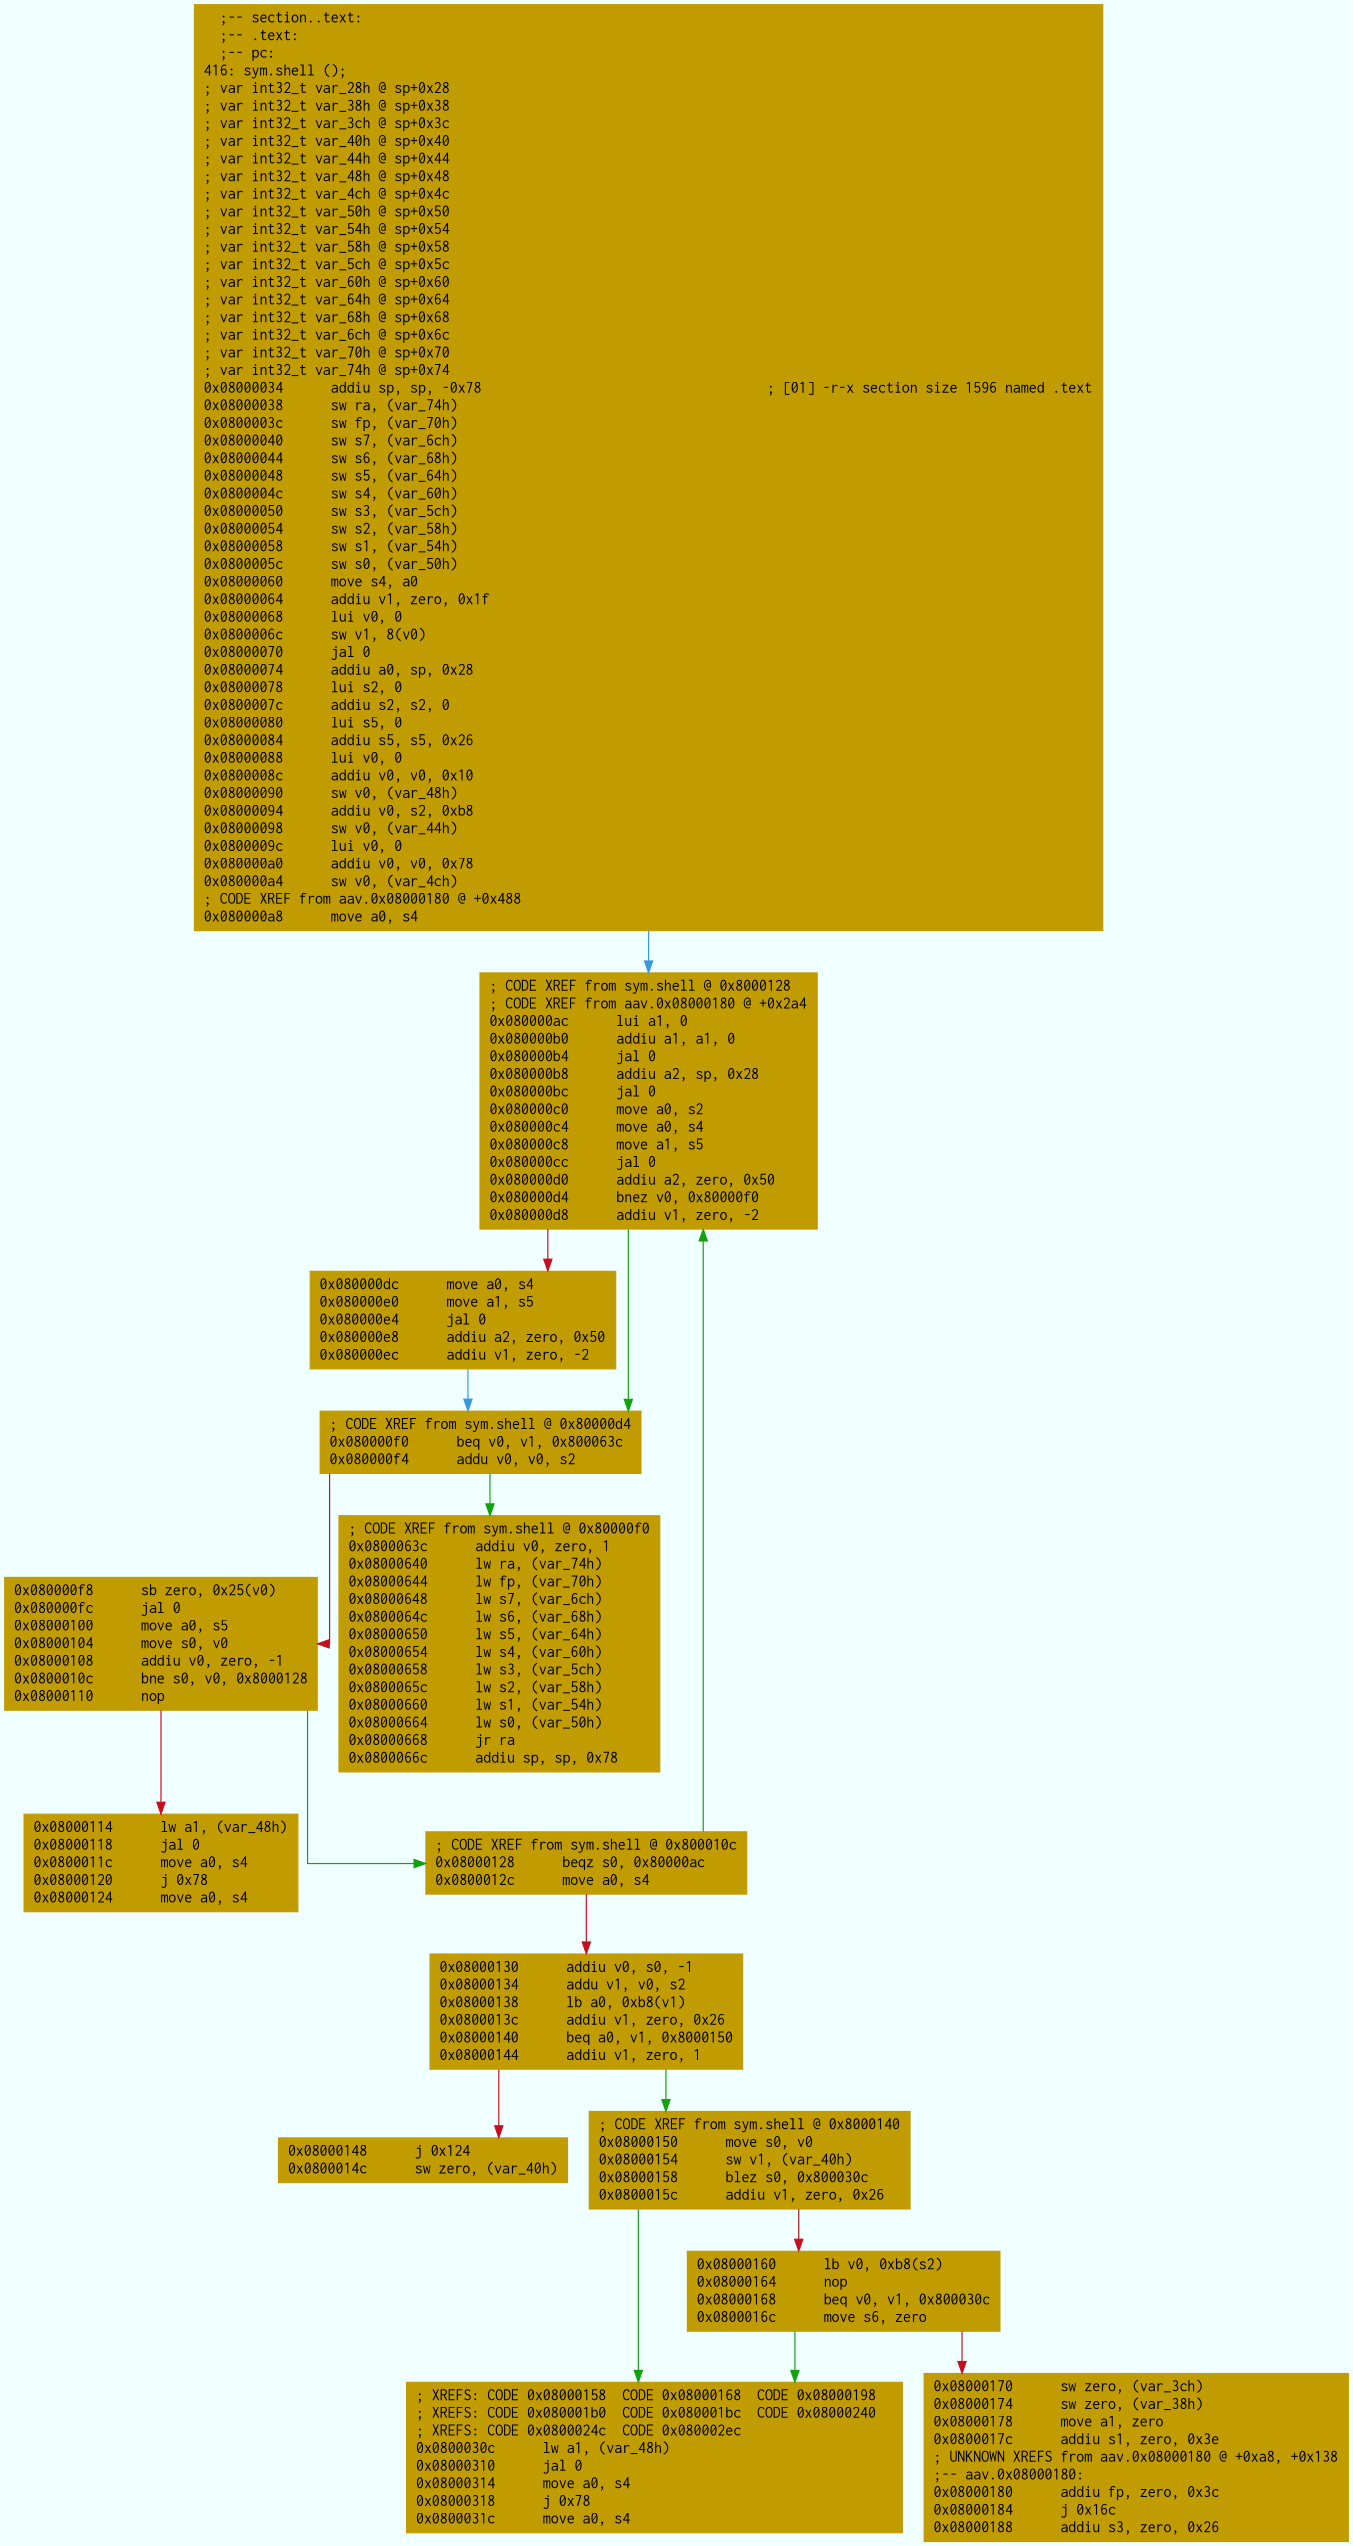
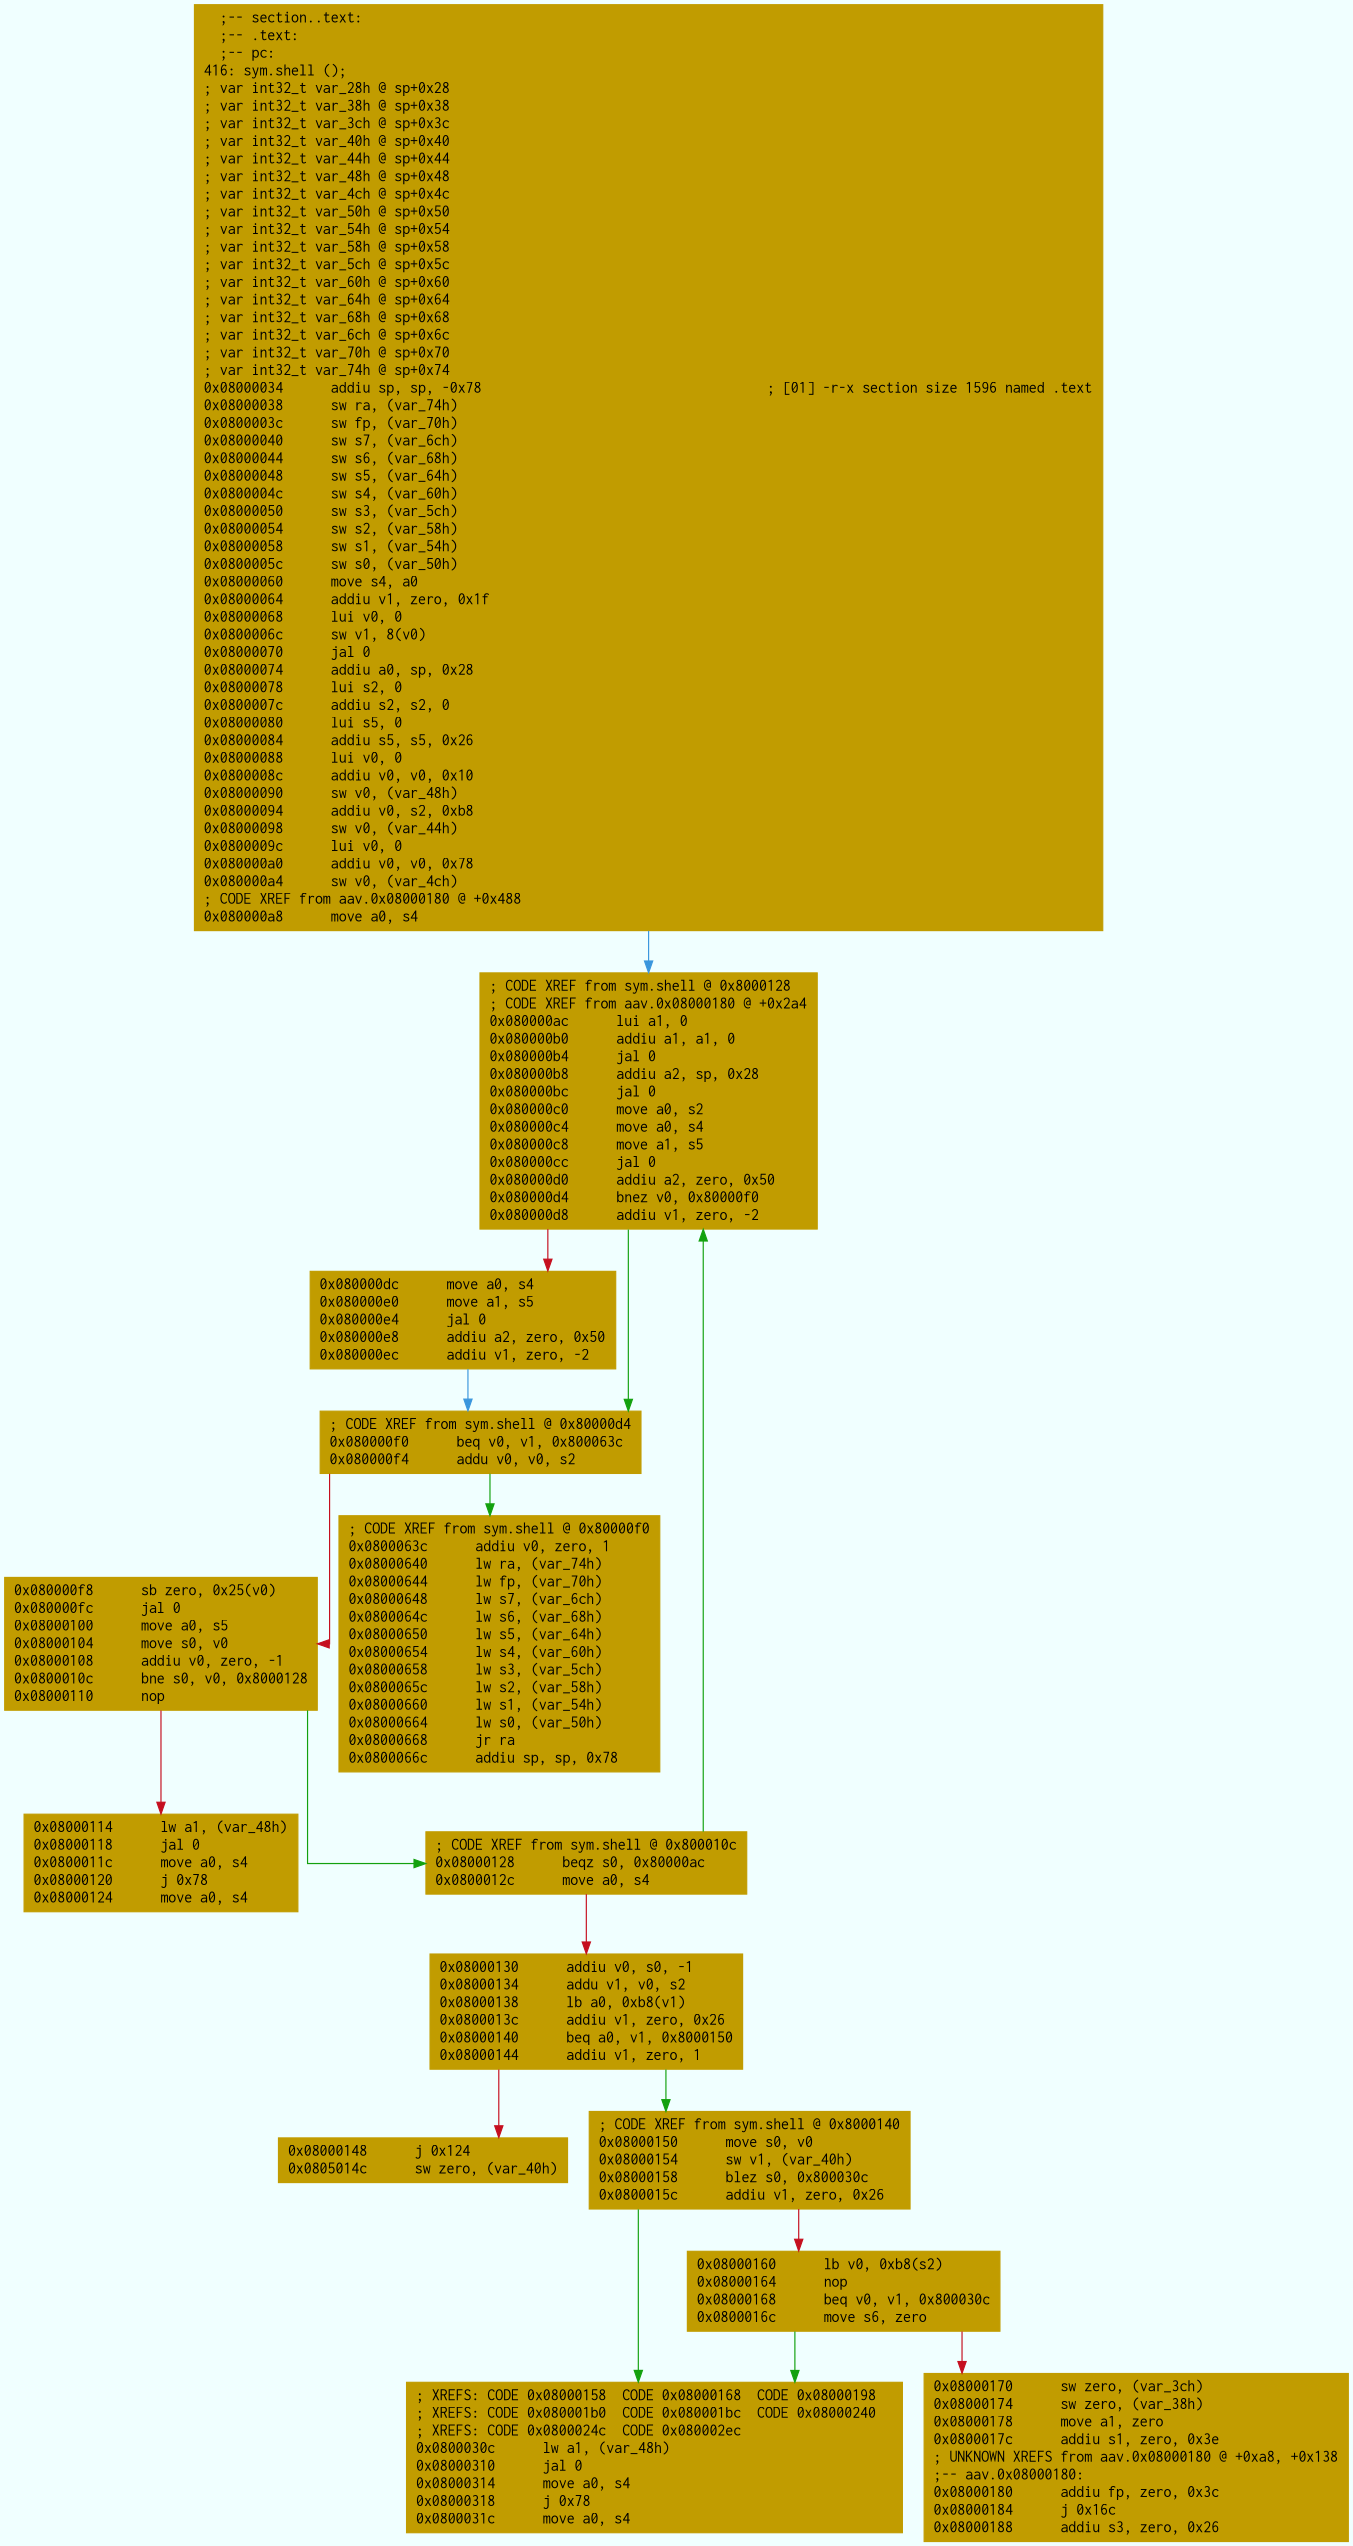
(423, 2160) -> (423, 2160)
